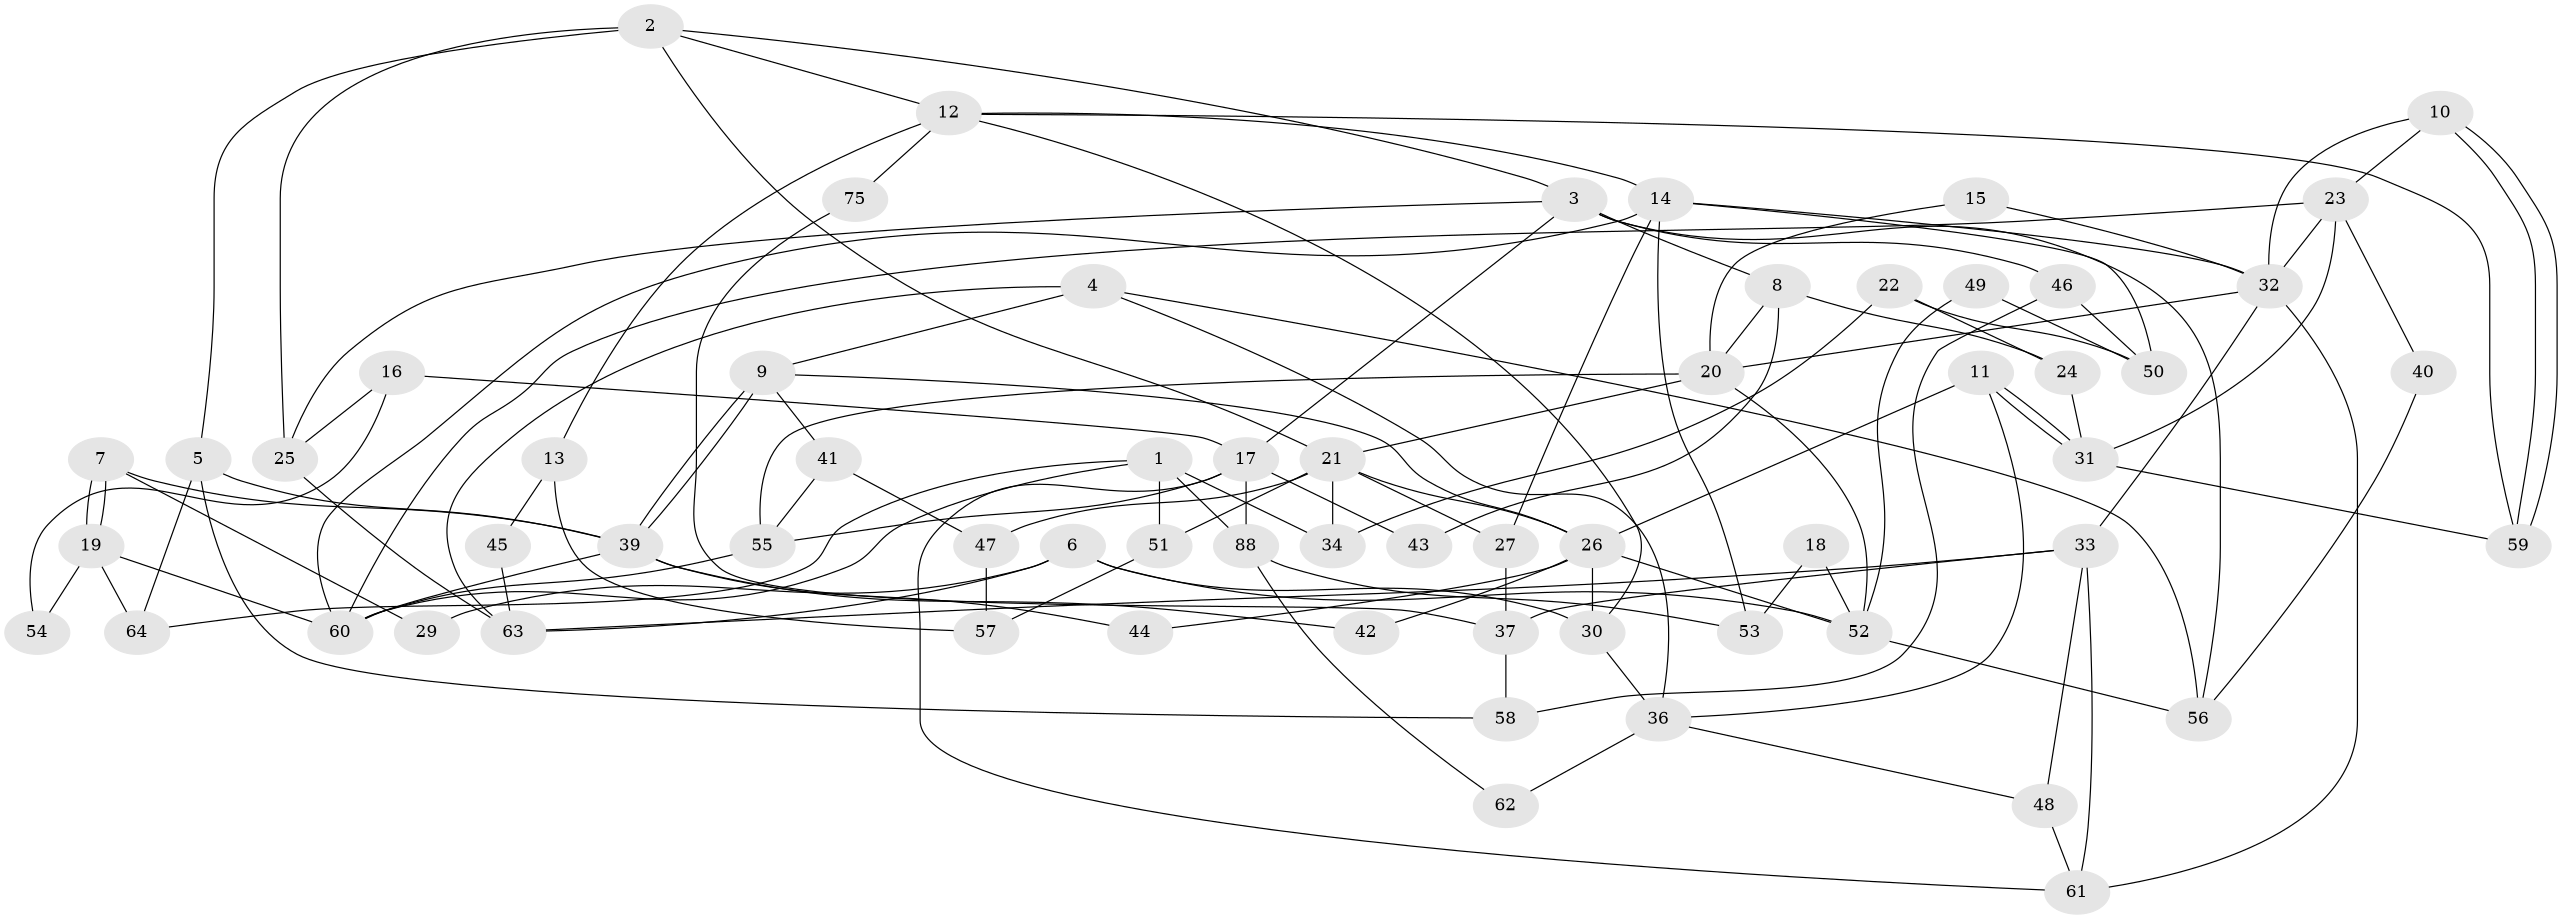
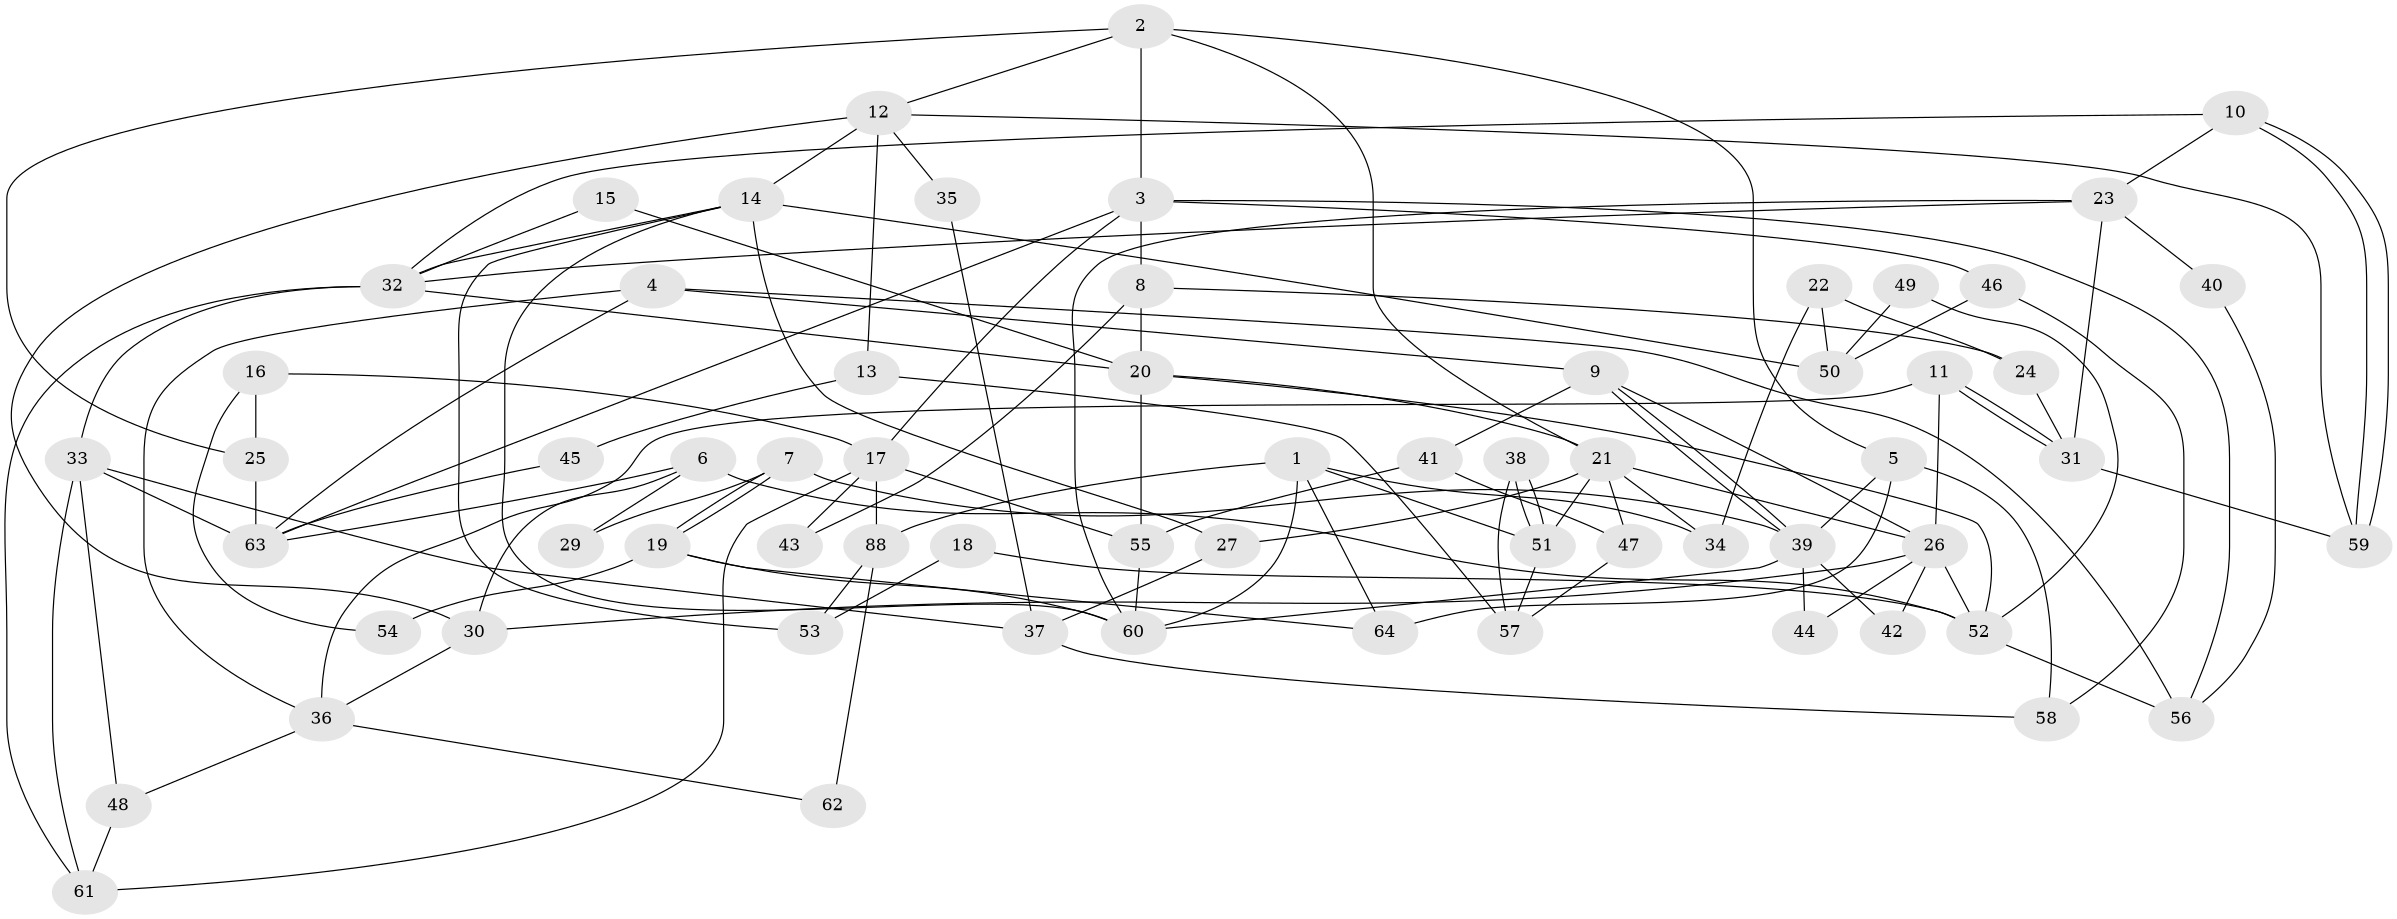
(855, 200) -> (947, 200)
(883, 231) -> (698, 372)
none -> (1516, 459)
